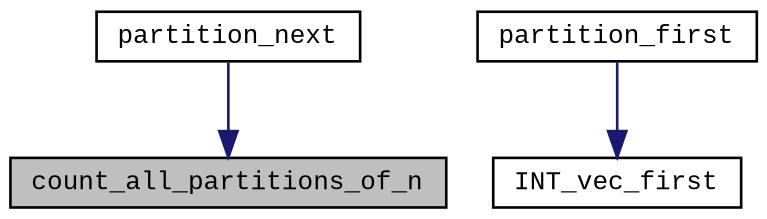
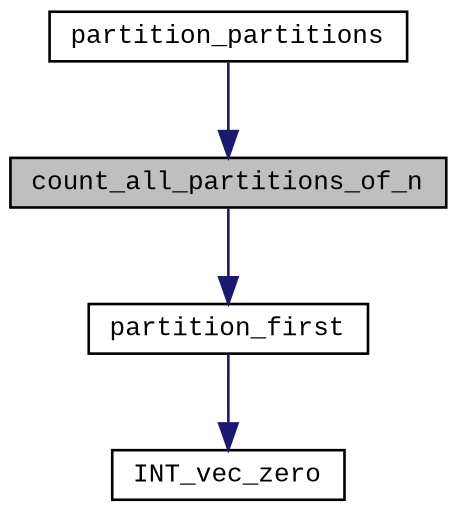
(228, 37) -> (228, 37)
(617, 183) -> (228, 475)
none -> (228, 243)
